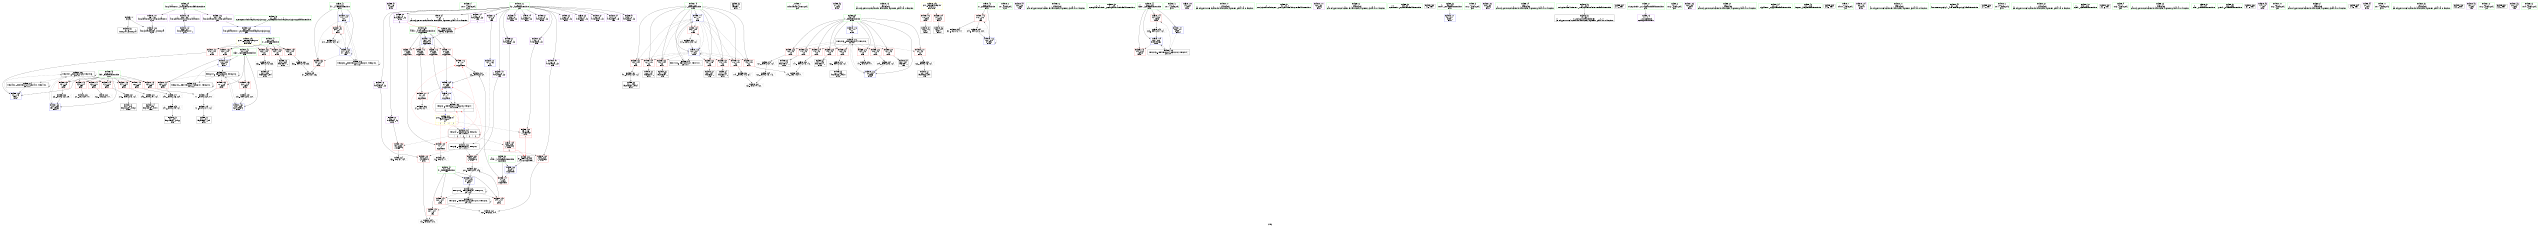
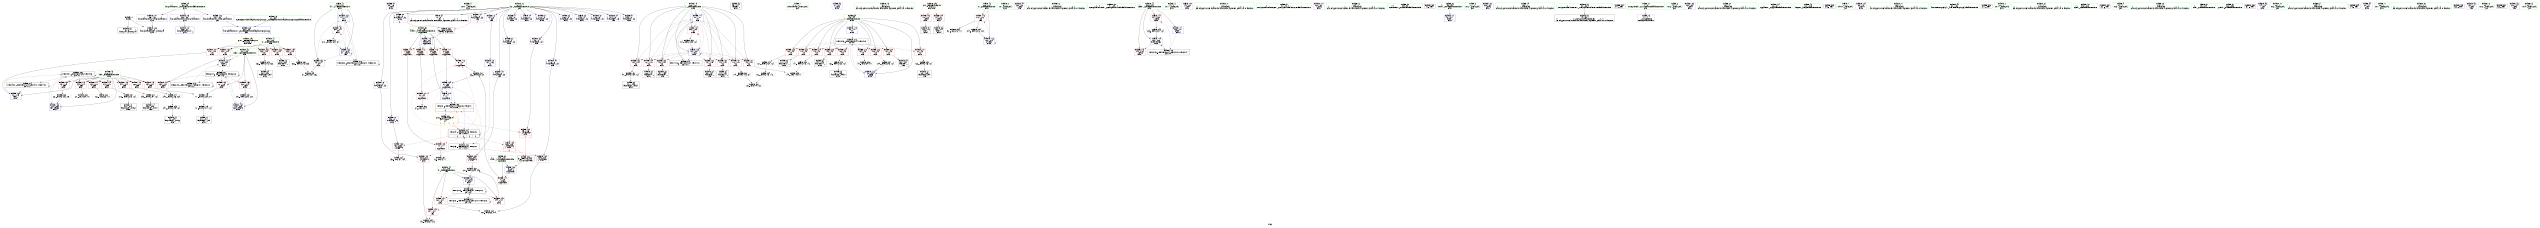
(109, 76) -> (109, 76)
